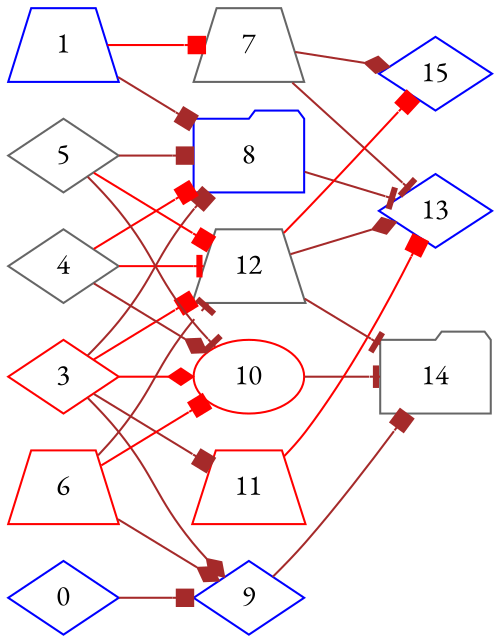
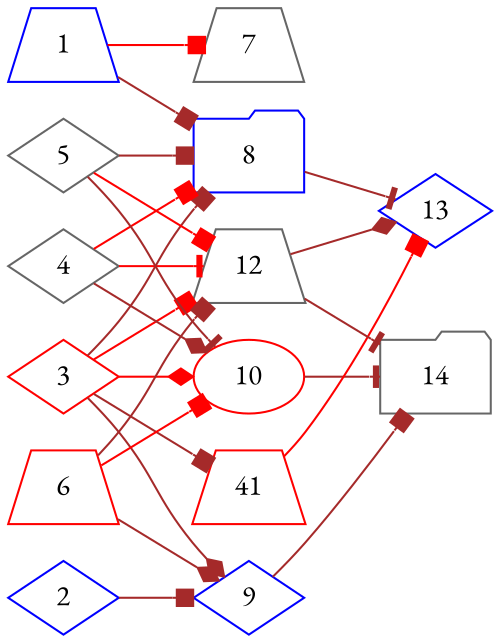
(435, 74) -> none
(347, 133) -> none
(146, 392) -> (146, 392)
(249, 487) -> (249, 487)
(63, 598) -> (63, 598)
